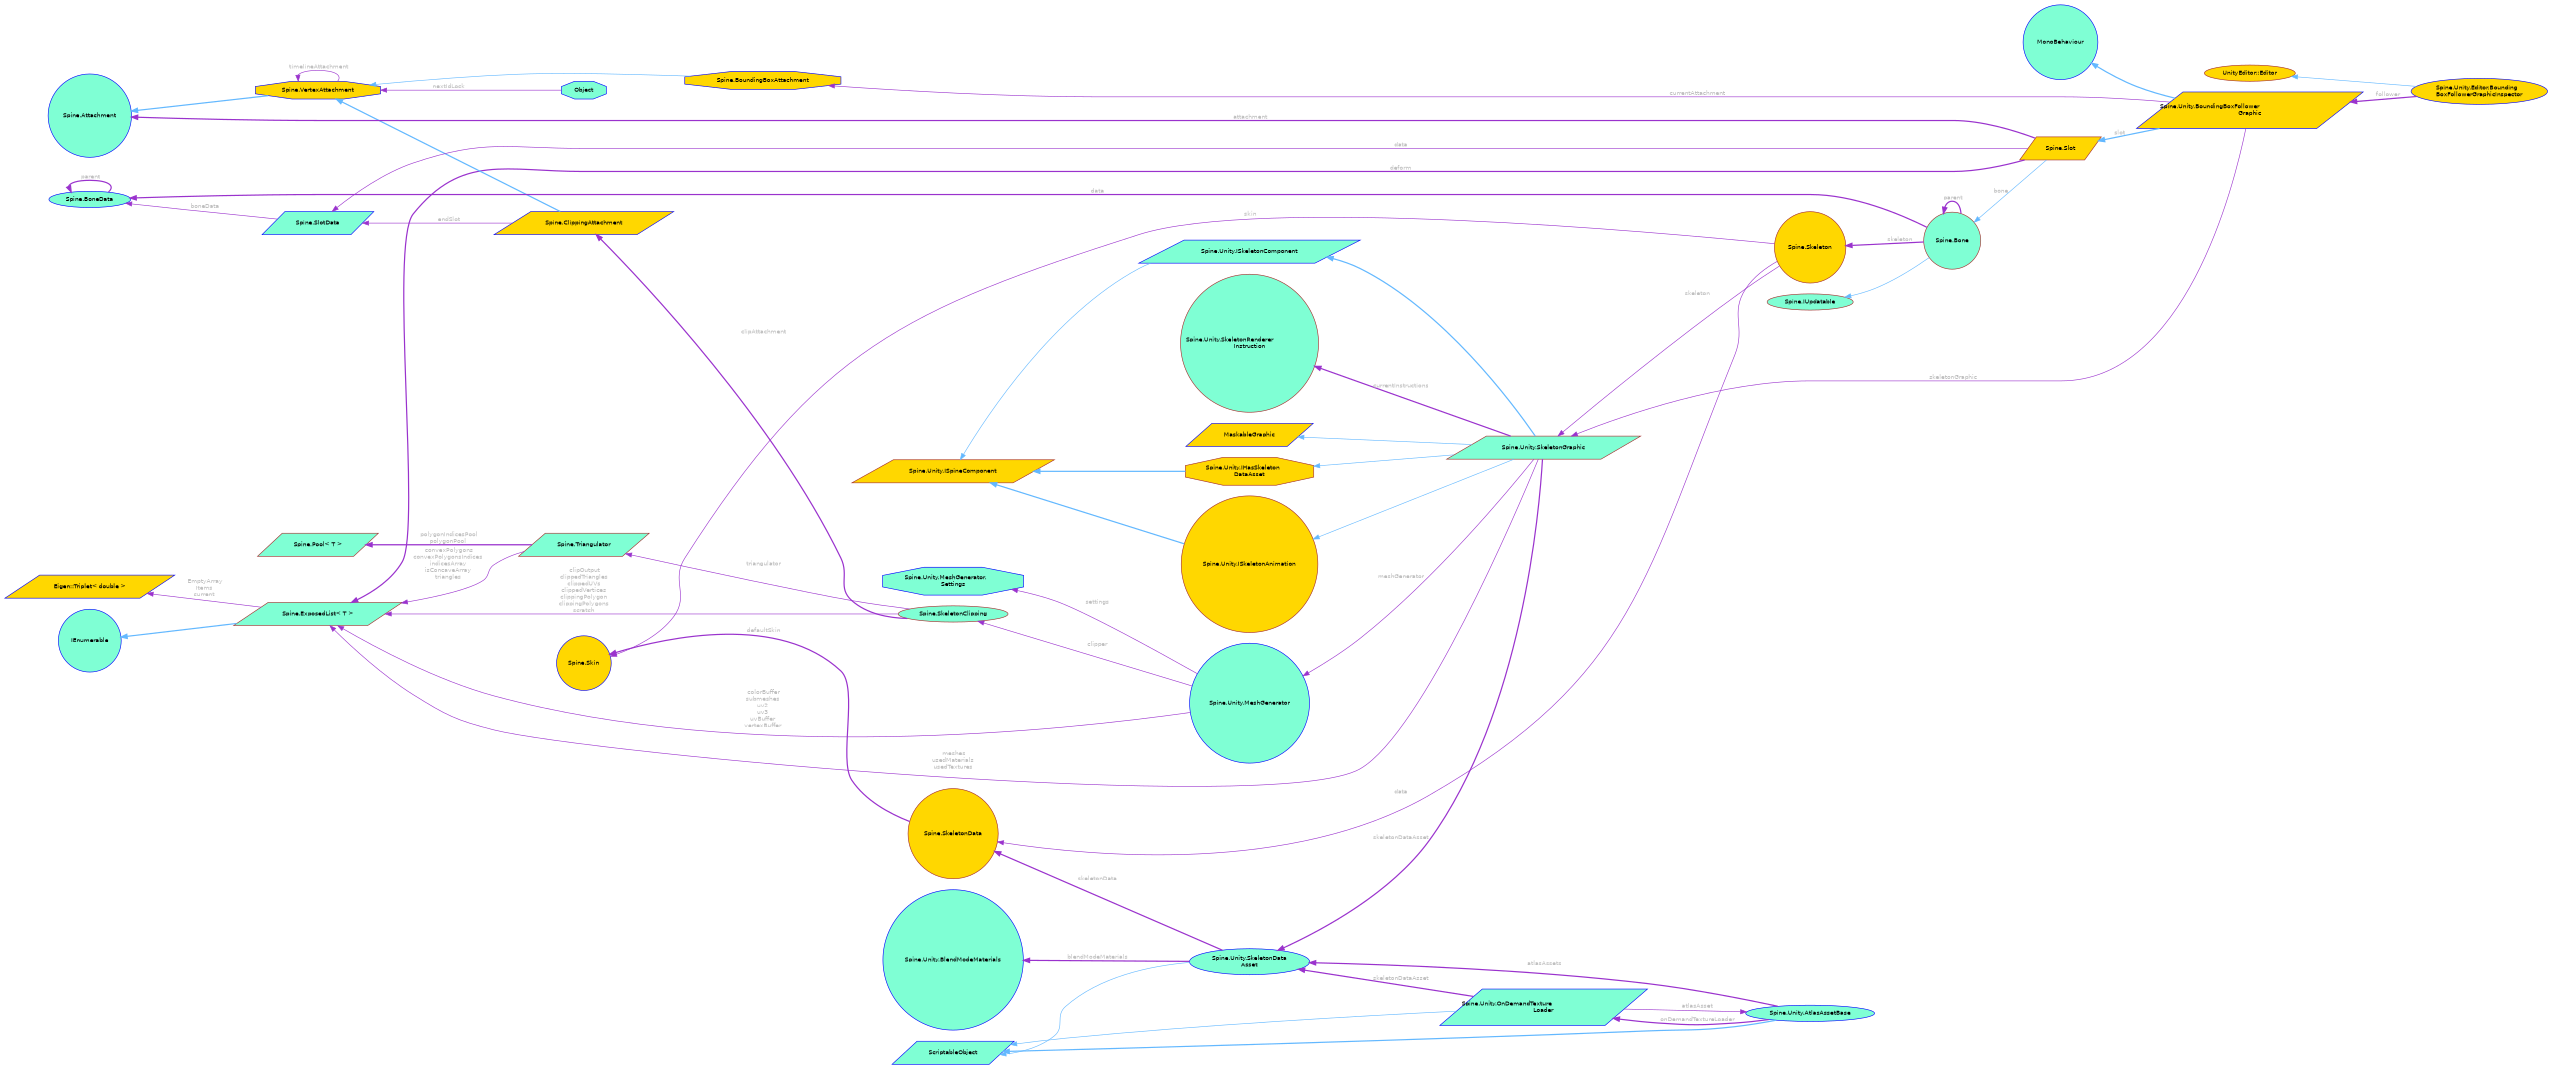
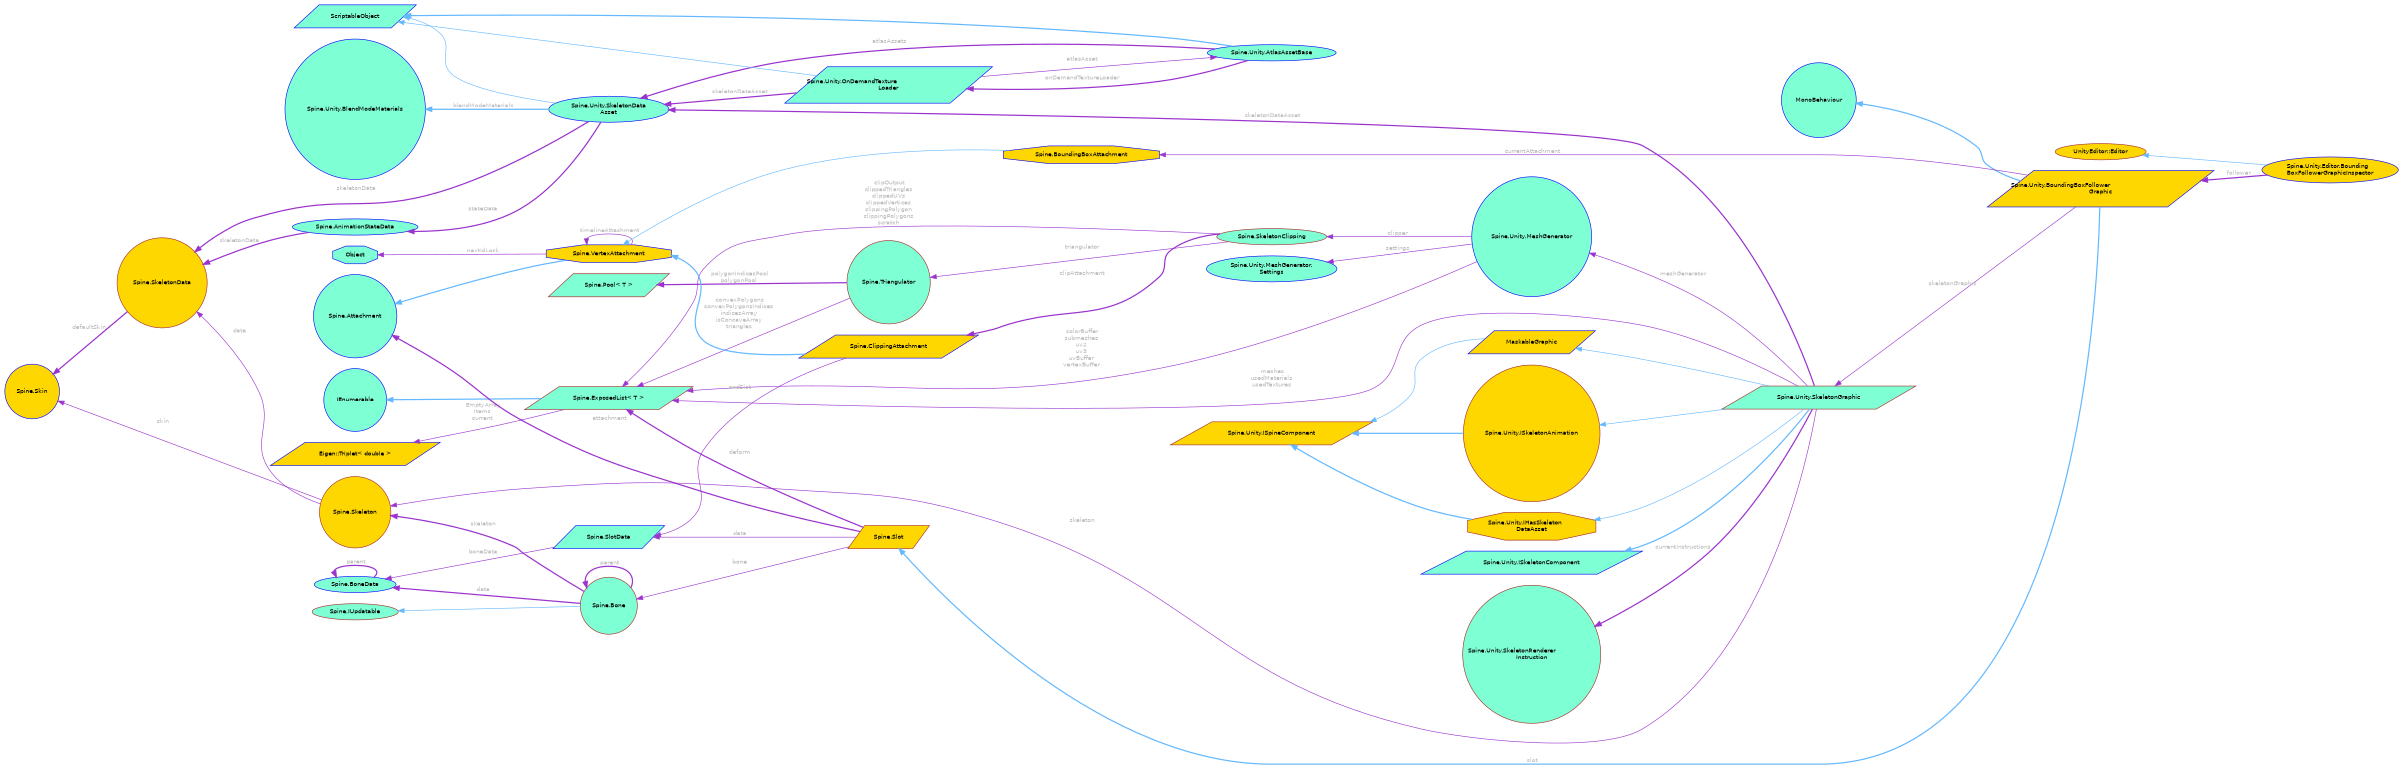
(474, 90) -> (465, 254)
(2013, 189) -> (746, 572)
none -> (355, 227)
(1044, 346) -> (1417, 364)
(1669, 346) -> (1204, 629)
(584, 545) -> (889, 282)
(953, 581) -> (1272, 269)
(1109, 961) -> (490, 109)
